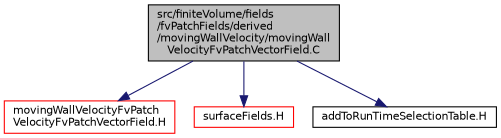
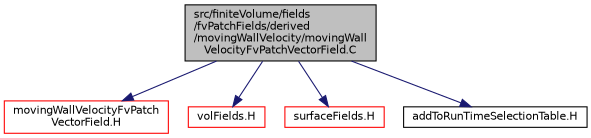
(90, 117) -> (86, 117)
none -> (227, 117)
